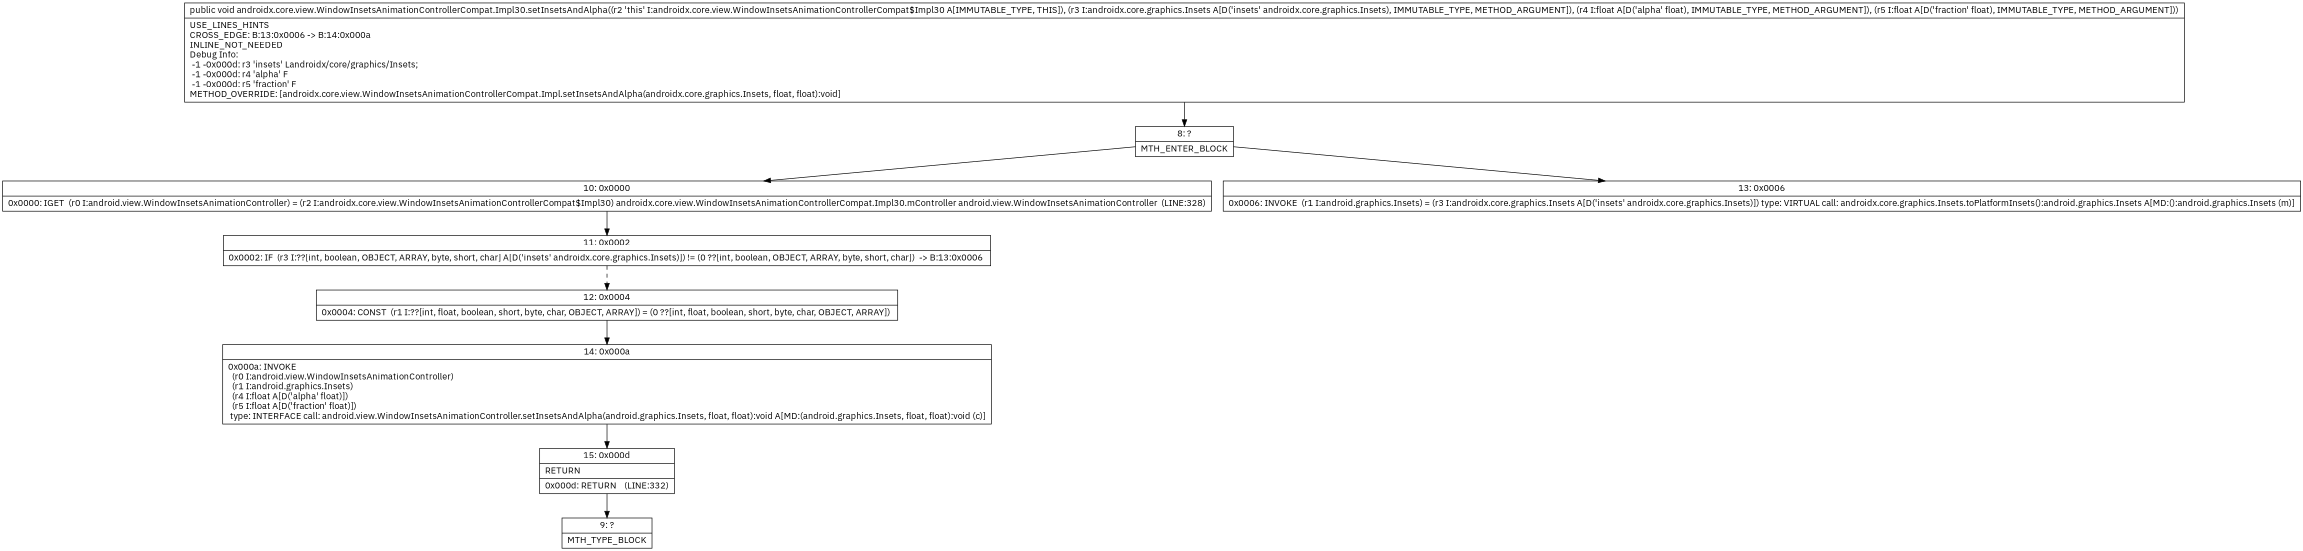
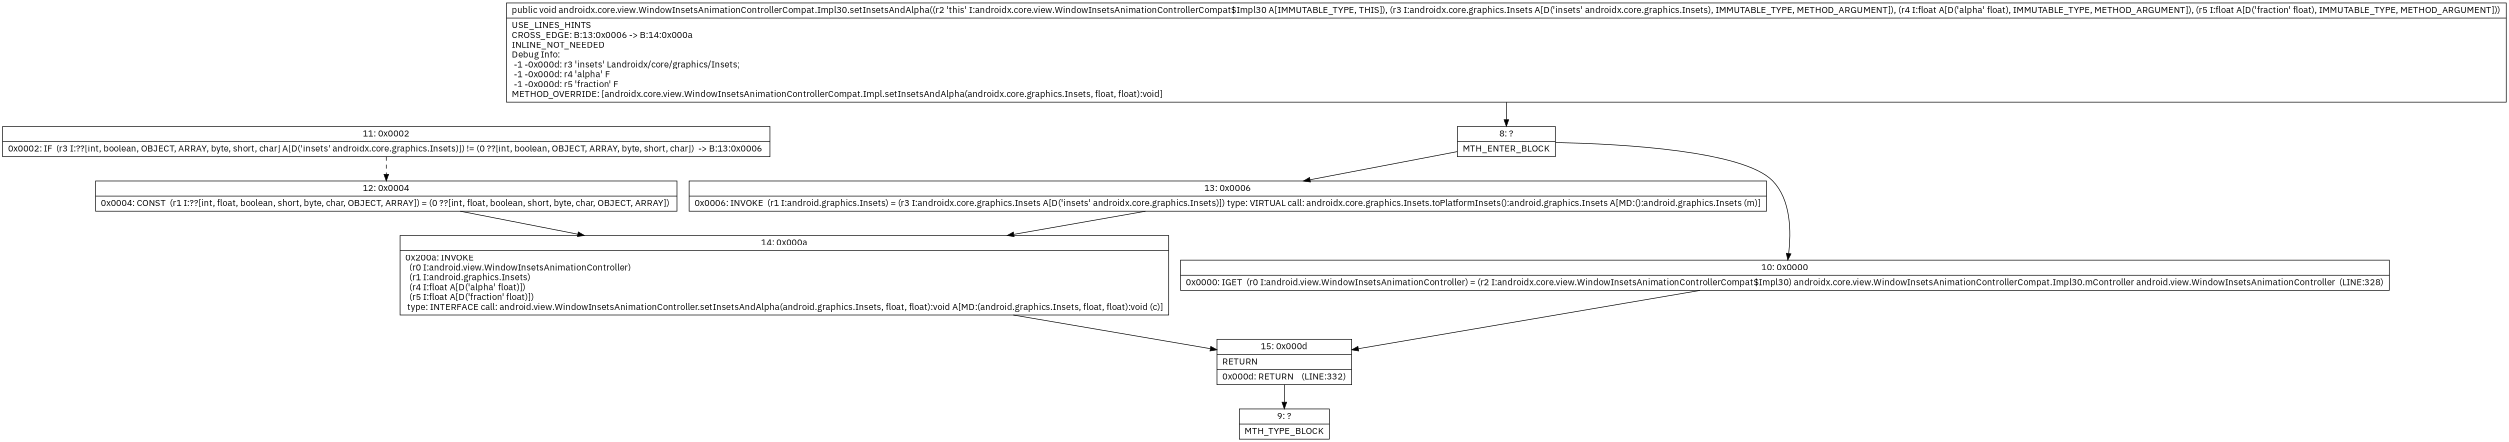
(607, 220) -> (1529, 320)
none -> (1080, 223)
(264, 367) -> (442, 258)
